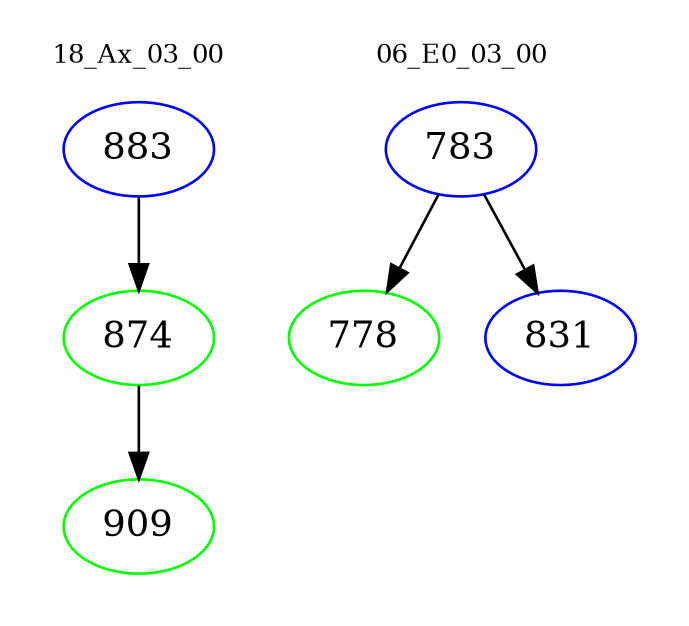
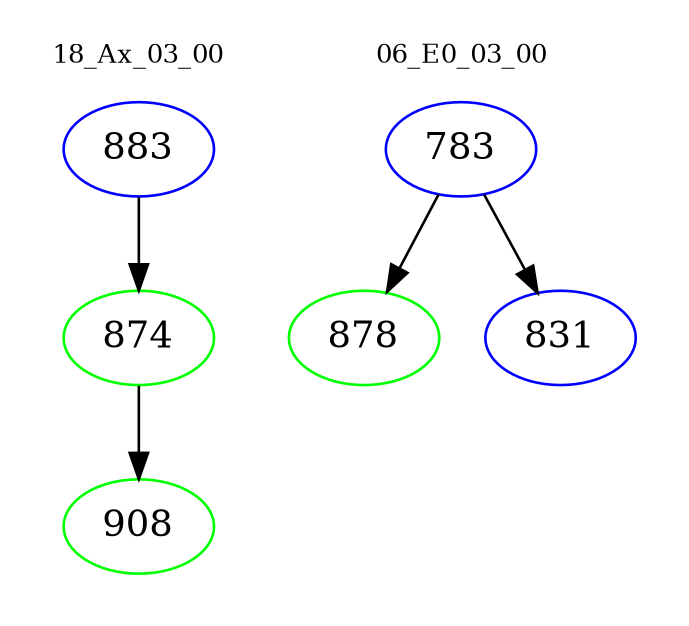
(364, 338) -> (364, 338)
(139, 527) -> (139, 527)
